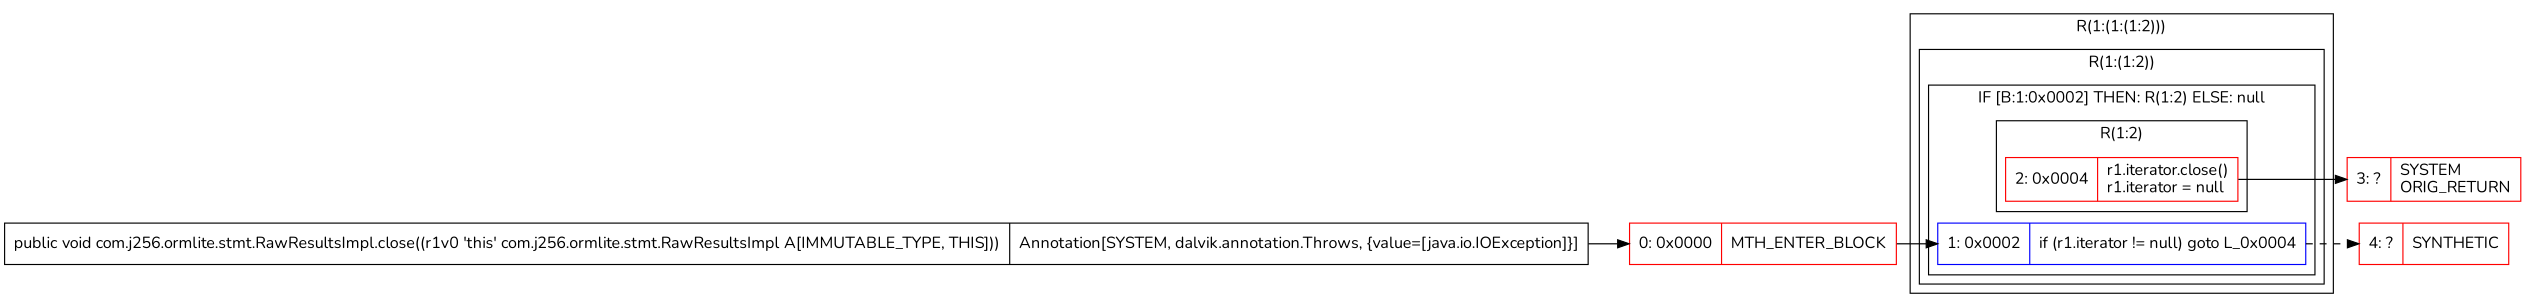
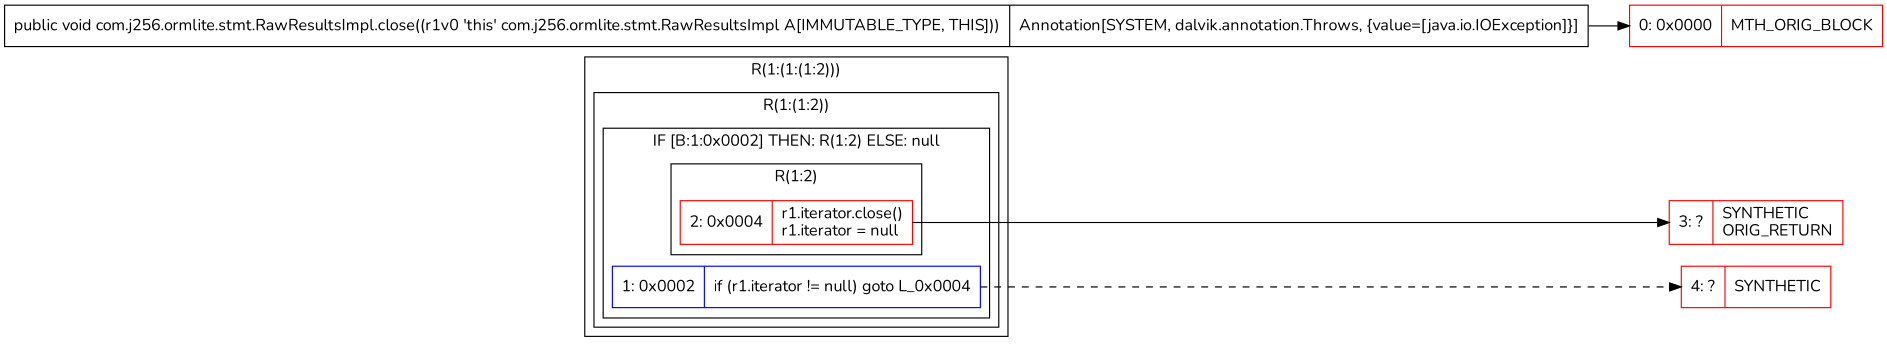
(2431, 170) -> (1766, 213)
(1809, 243) -> (1802, 25)
(1911, 244) -> none
